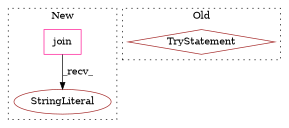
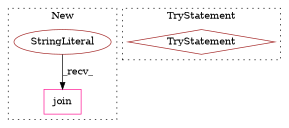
(201, 16) -> (201, 16)
(63, 68) -> (63, 68)
